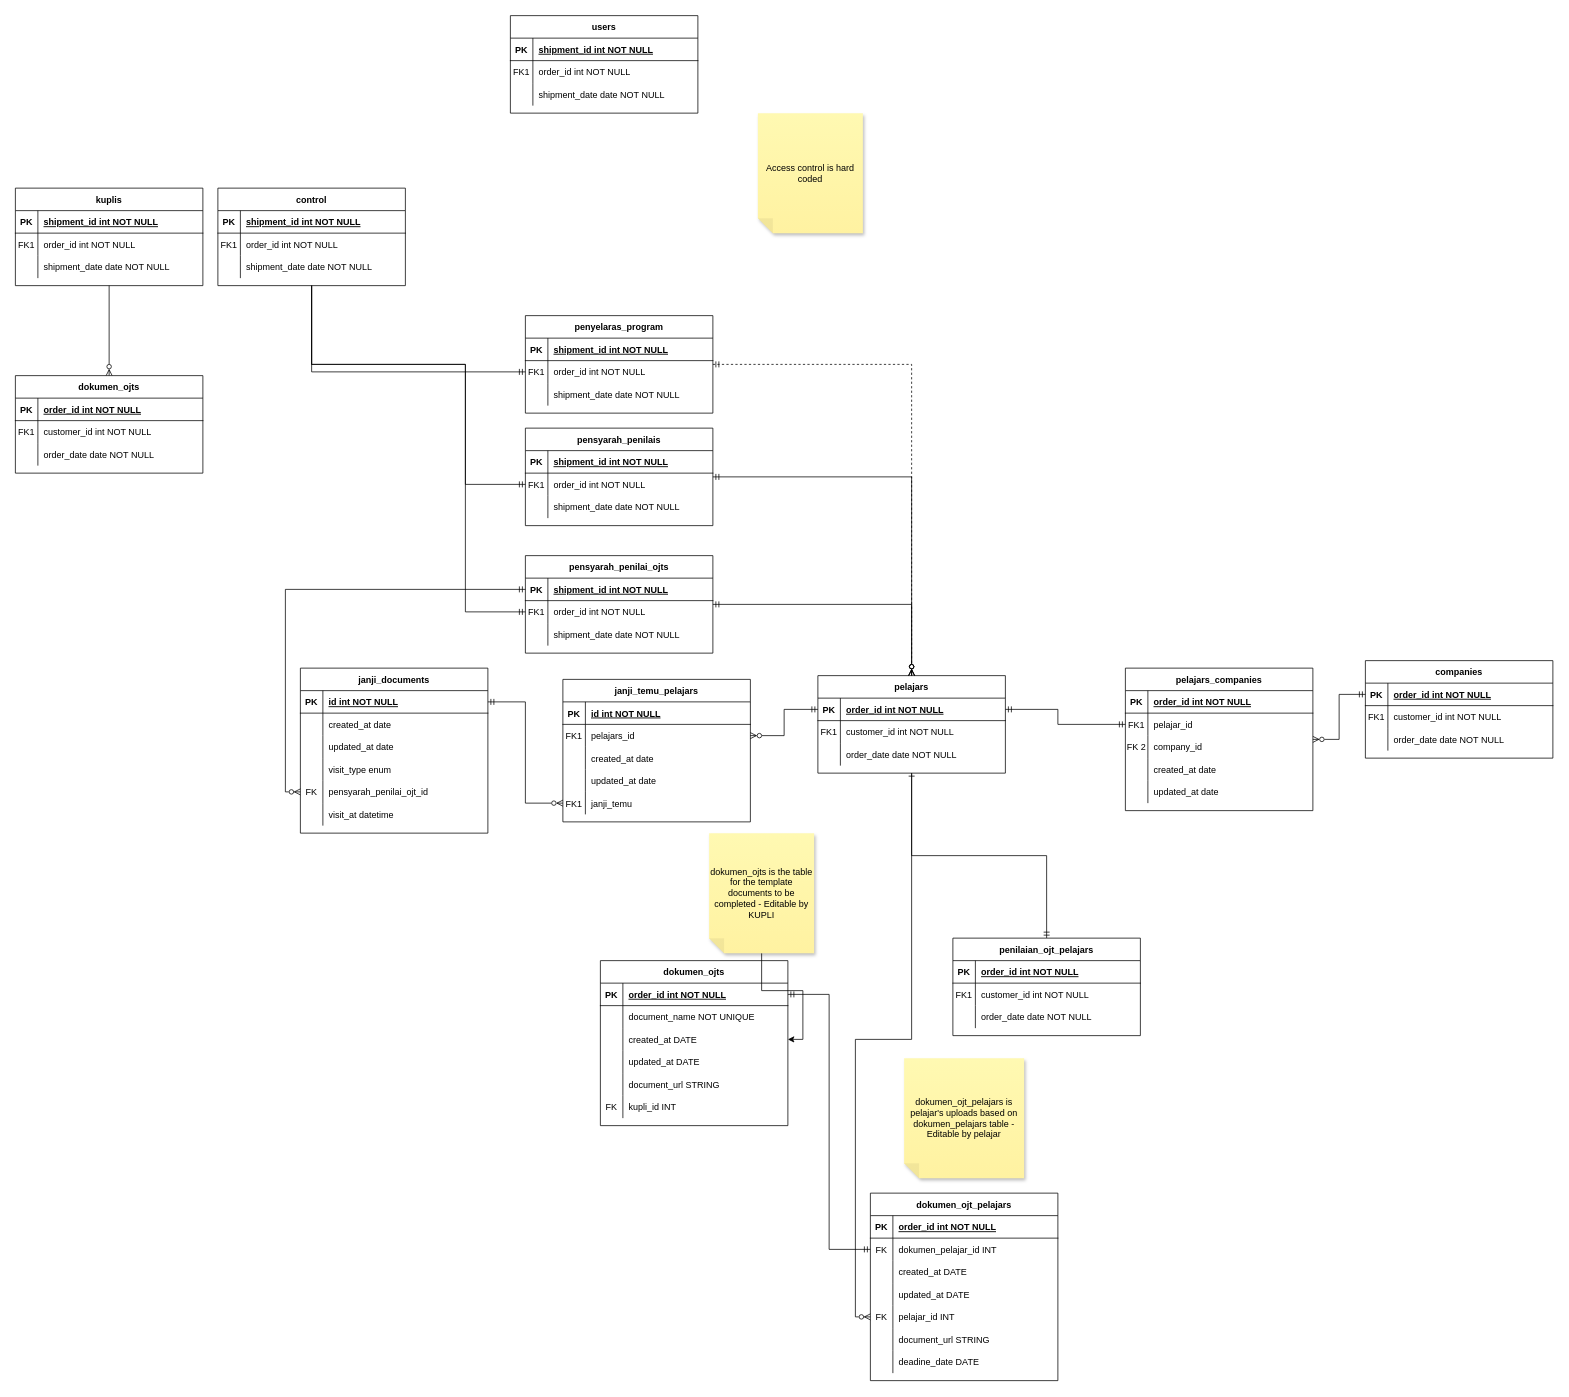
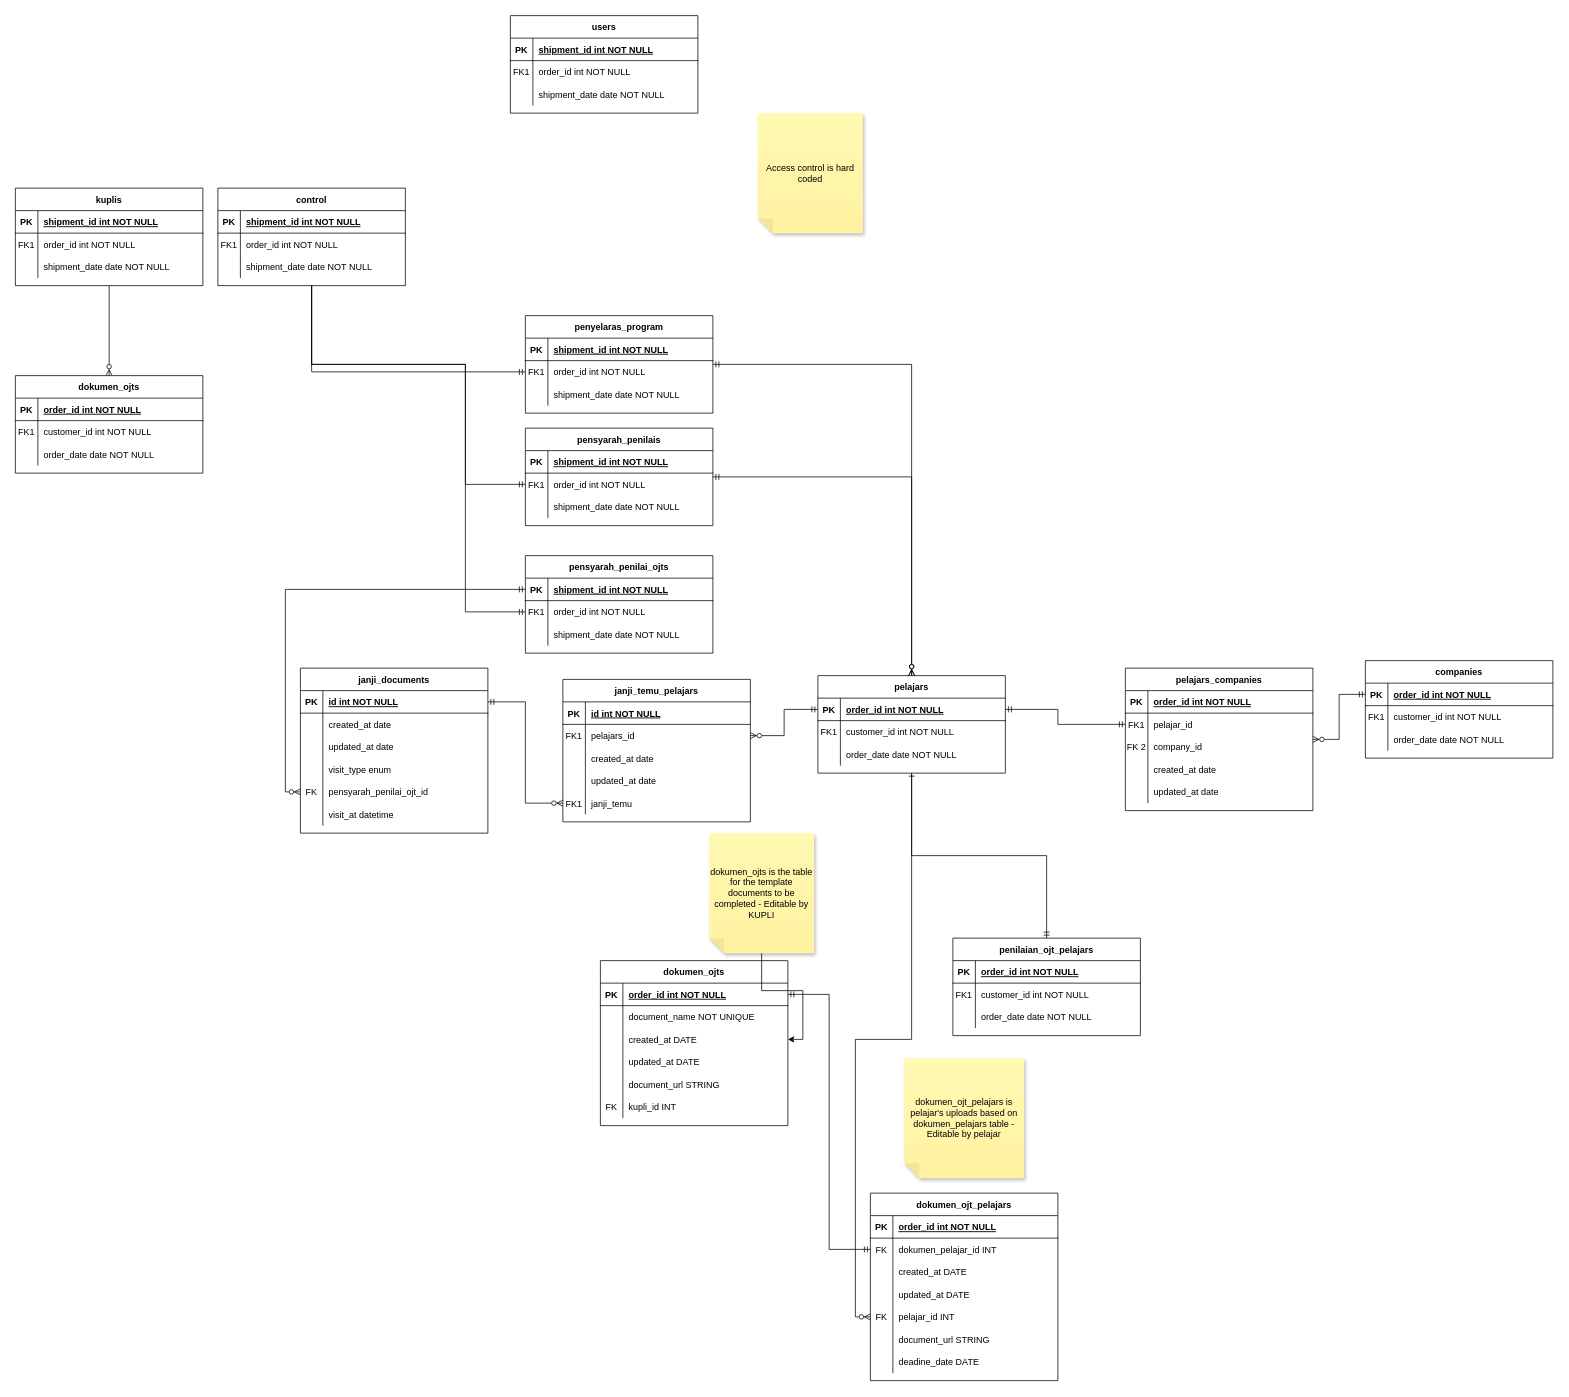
(868, 364) -> (868, 364)
(811, 604) -> none
